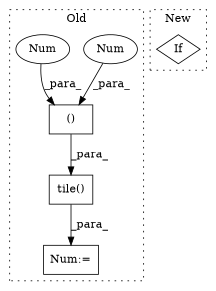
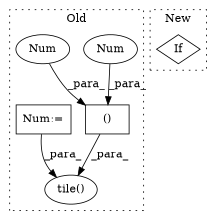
(71, 190) -> (71, 190)
(71, 221) -> (42, 154)
